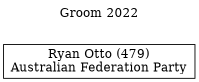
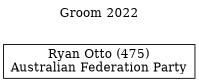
(99, 61) -> (99, 61)
